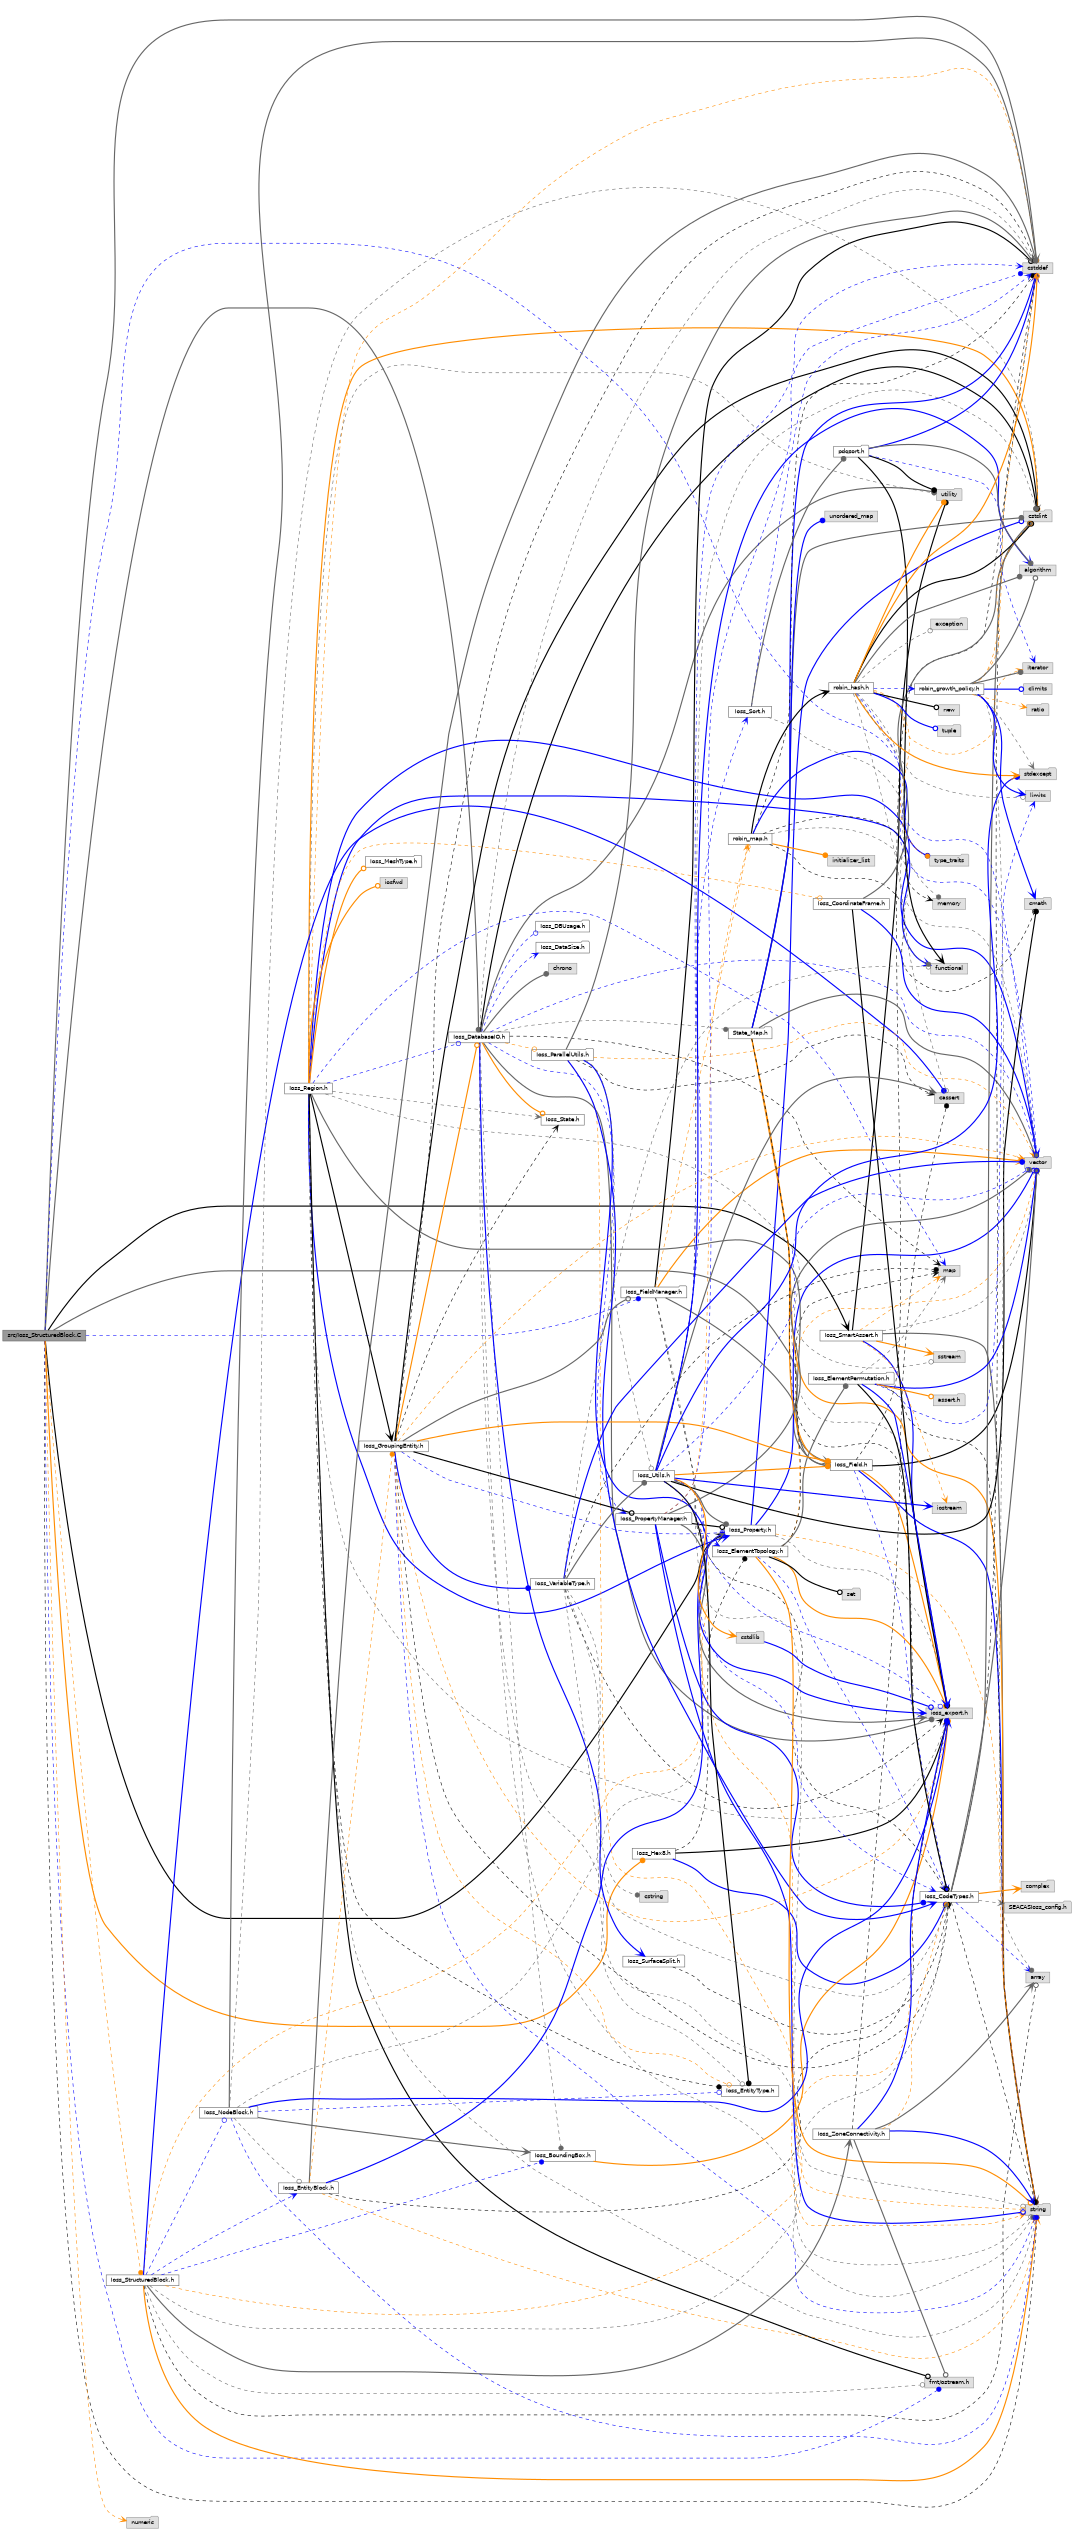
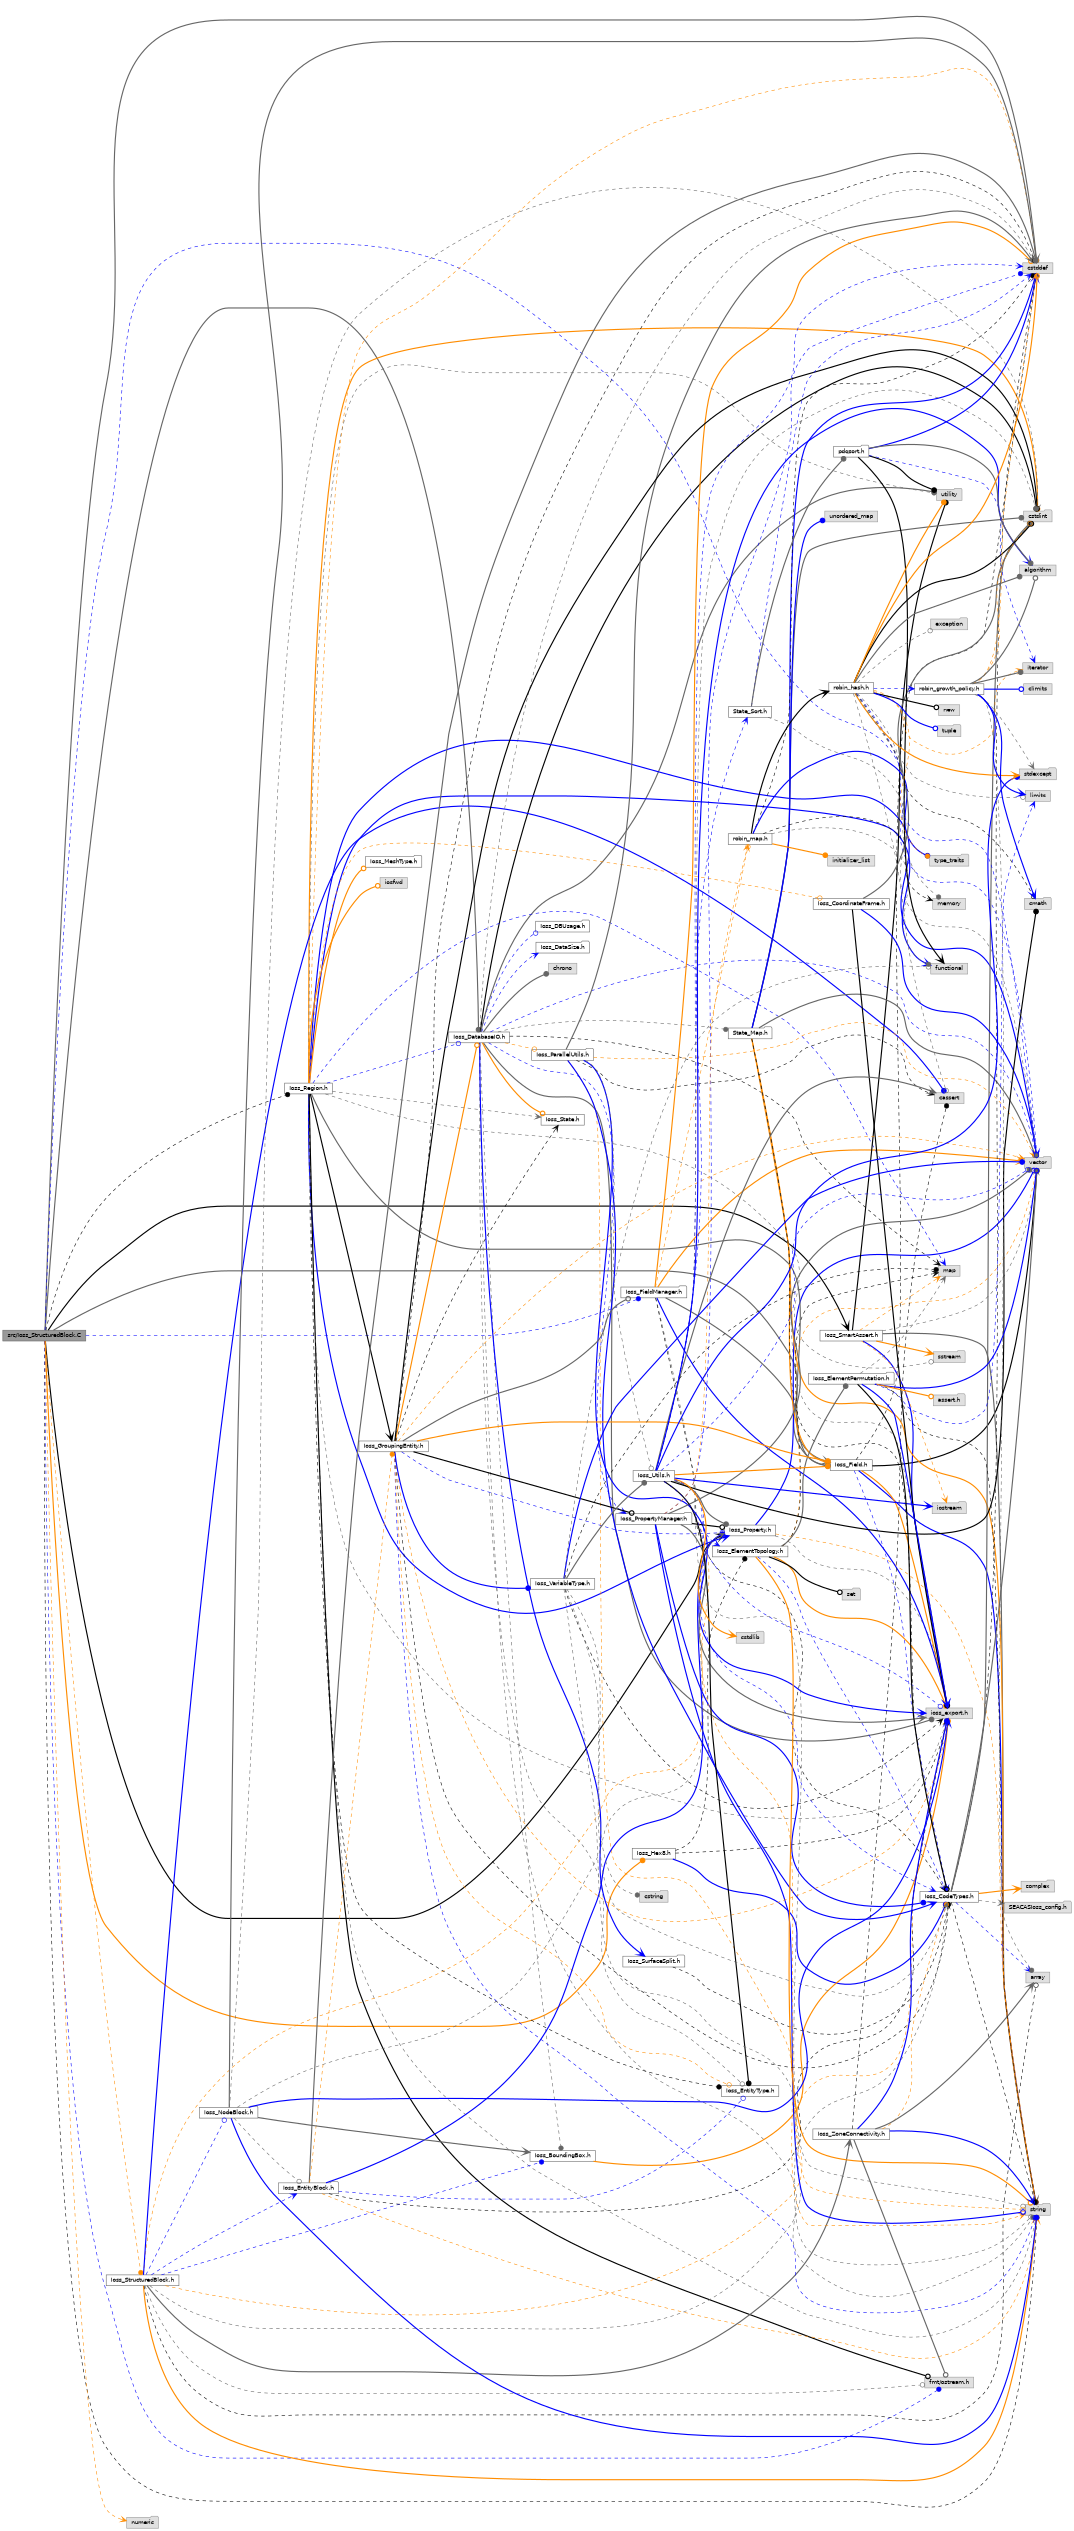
(696, 606) -> (696, 606)
(1038, 710) -> none
(750, 712) -> (750, 712)
(902, 946) -> (929, 810)
(790, 967) -> none
none -> (129, 1177)
(843, 1681) -> (822, 1487)
(833, 1838) -> (833, 1838)
(464, 2103) -> (555, 2199)
(655, 2431) -> (655, 2431)
